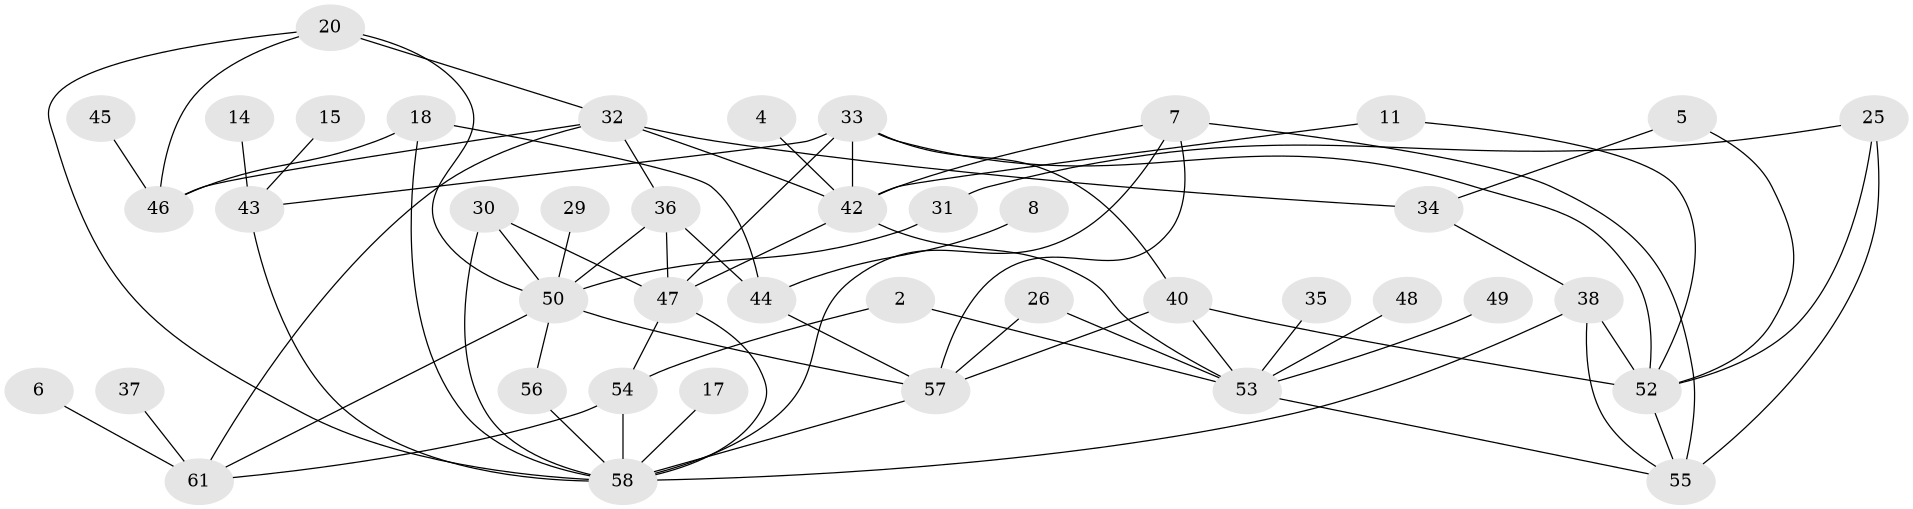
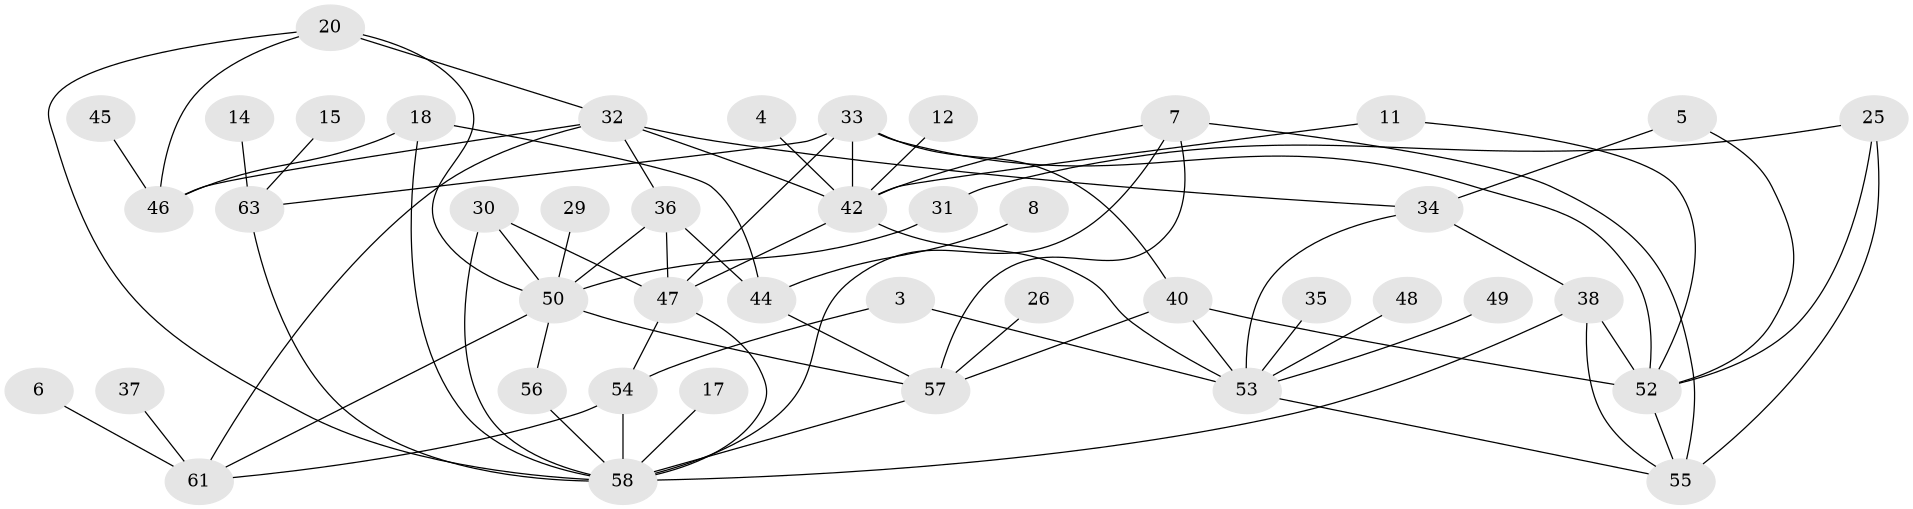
none -> (943, 119)
(250, 209) -> (250, 209)
(900, 300) -> (900, 300)
(1143, 346) -> (1288, 261)
